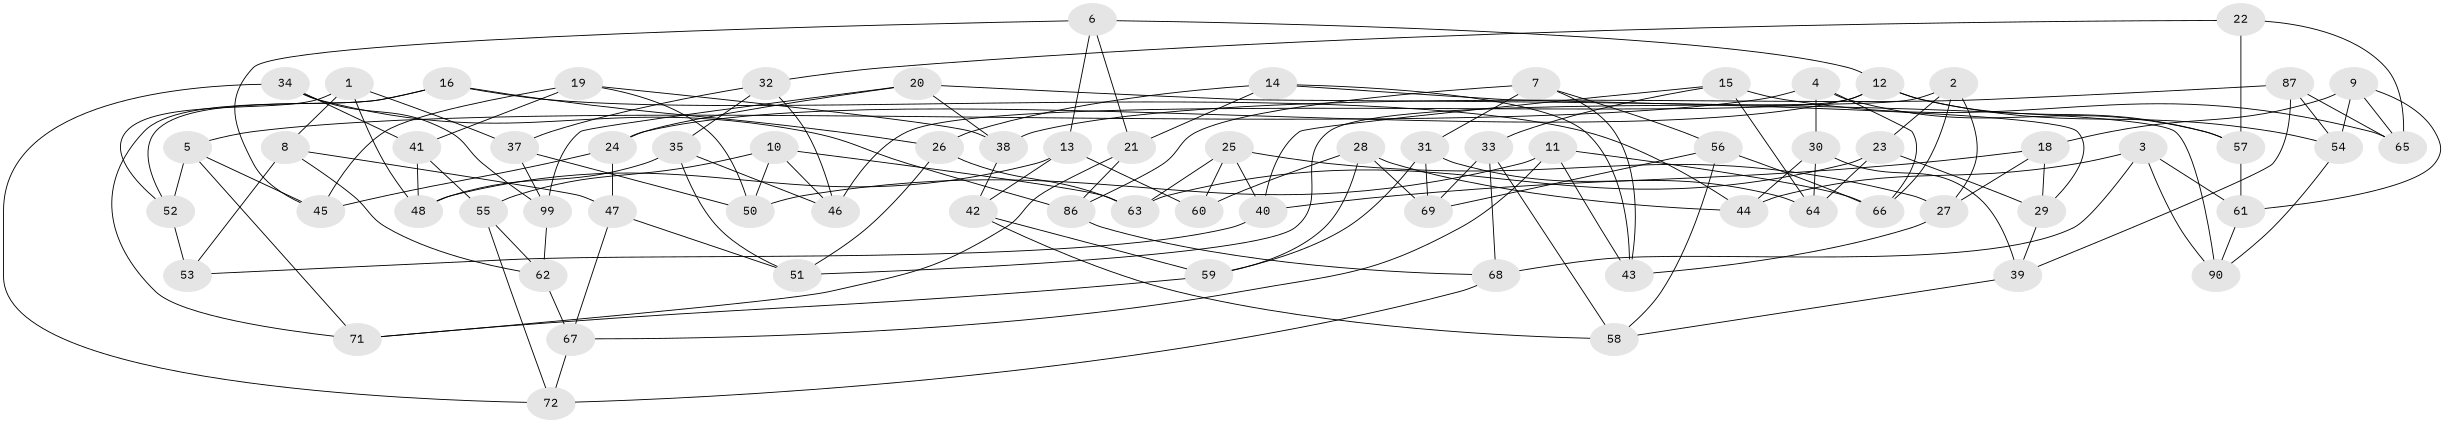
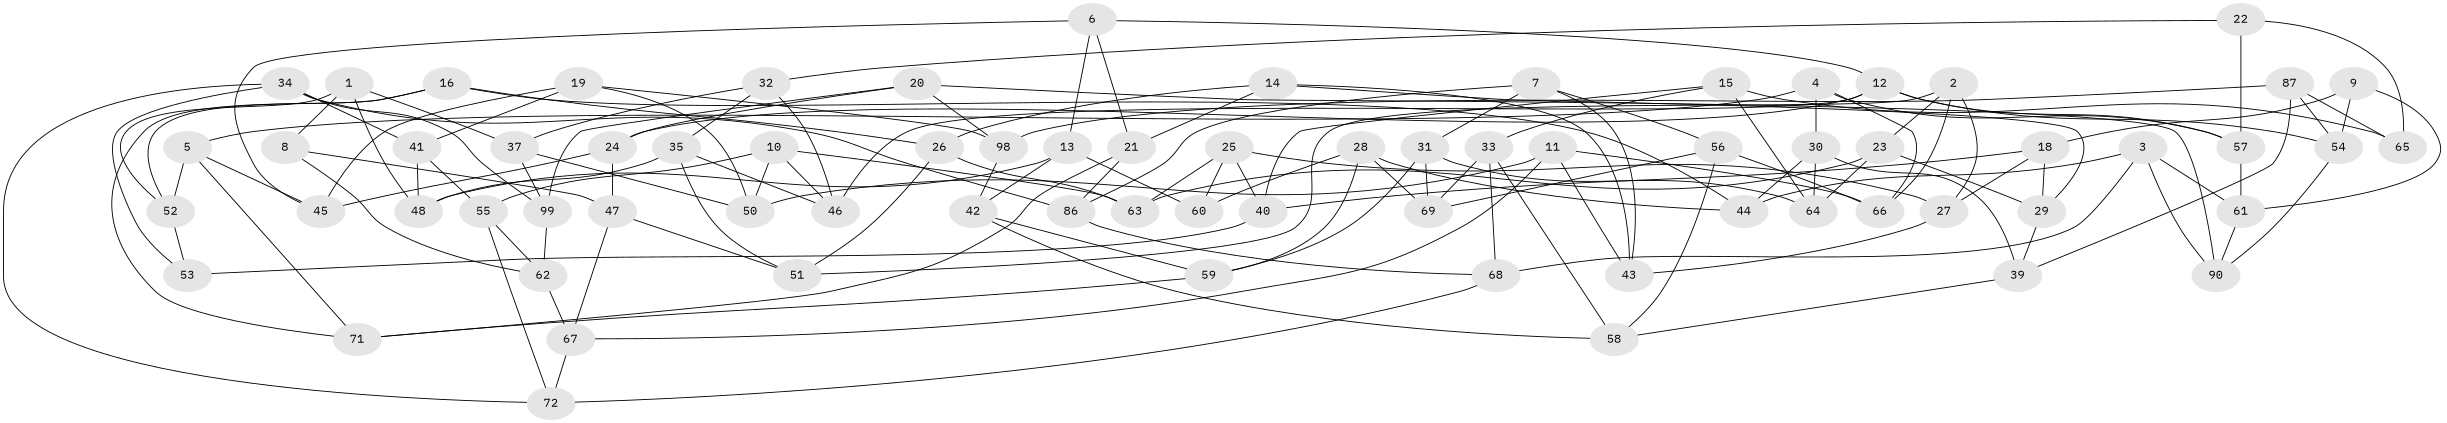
(2378, 116) -> none
(1004, 148) -> (1004, 148)
(236, 212) -> (118, 131)
